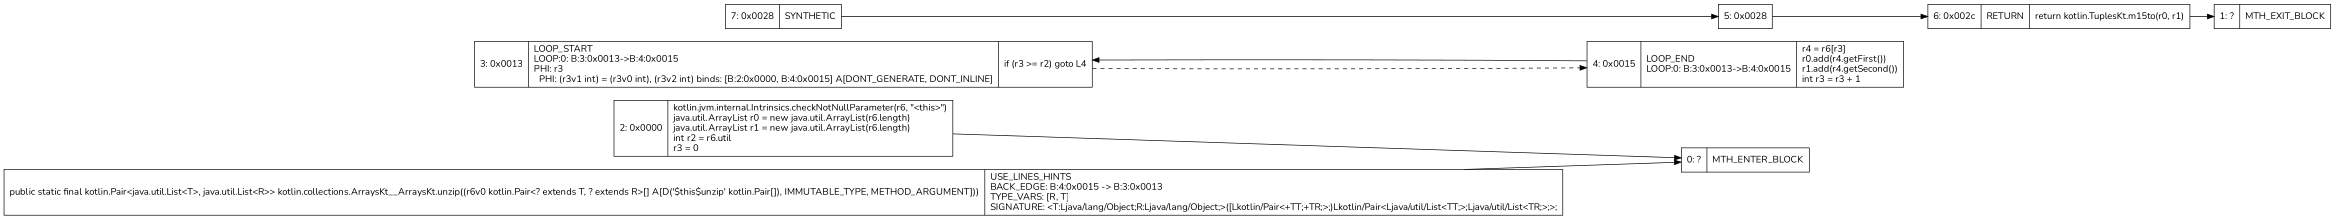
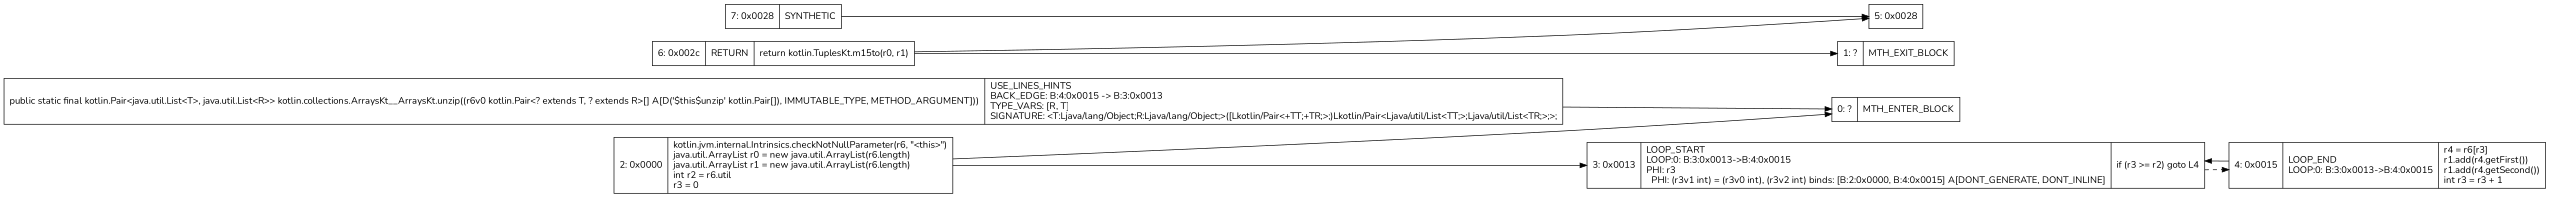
(1847, 17) -> (1389, 41)
(1844, 59) -> (2486, 160)
none -> (1266, 165)
